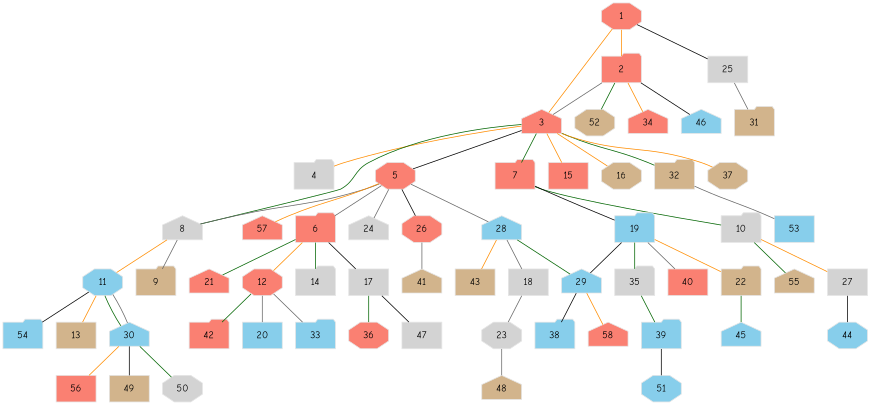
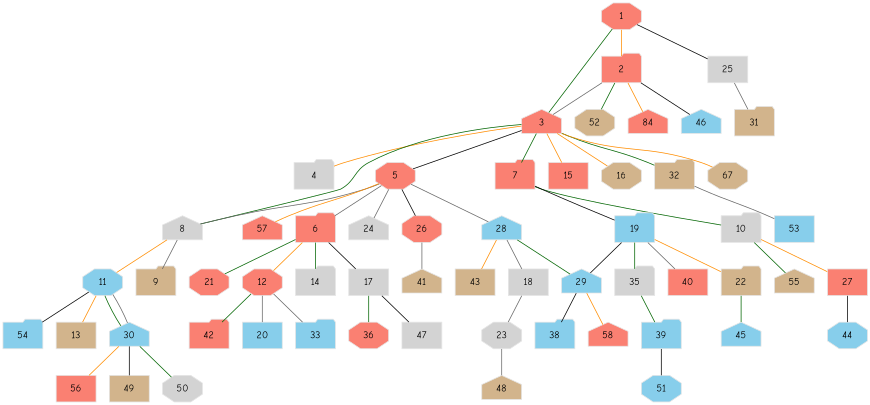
(581, 71) -> (581, 71)
(648, 123) -> (648, 123)
(728, 176) -> (728, 176)
(209, 282) -> (209, 282)
(848, 282) -> (848, 282)
